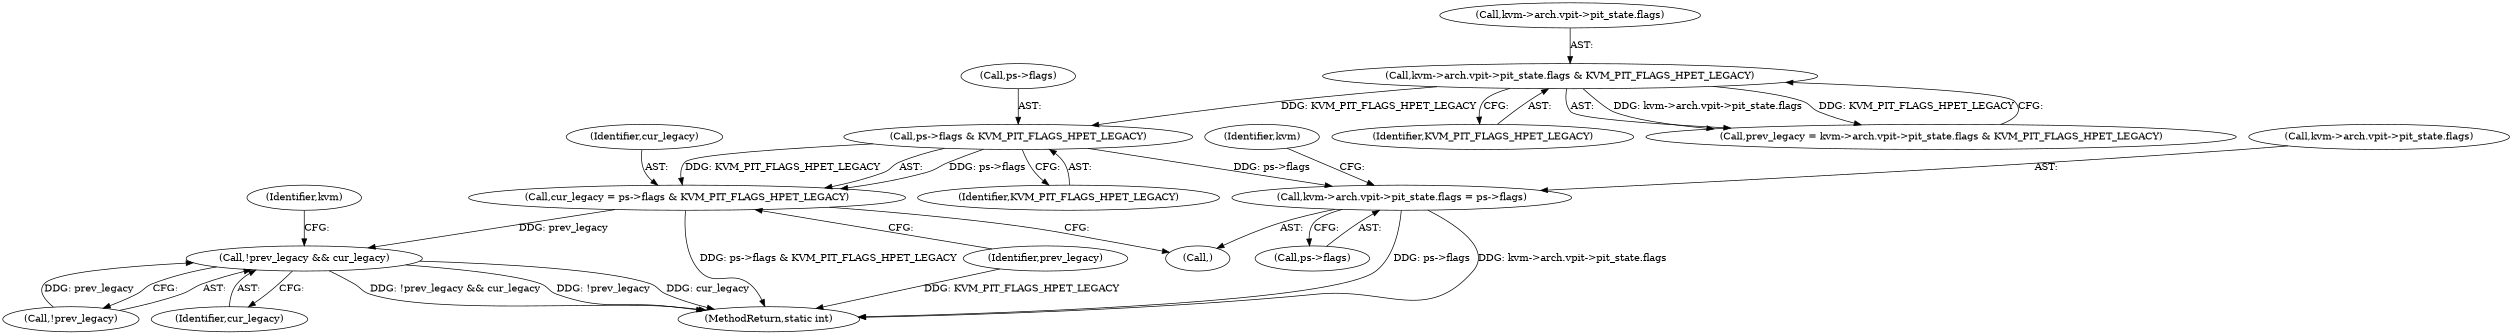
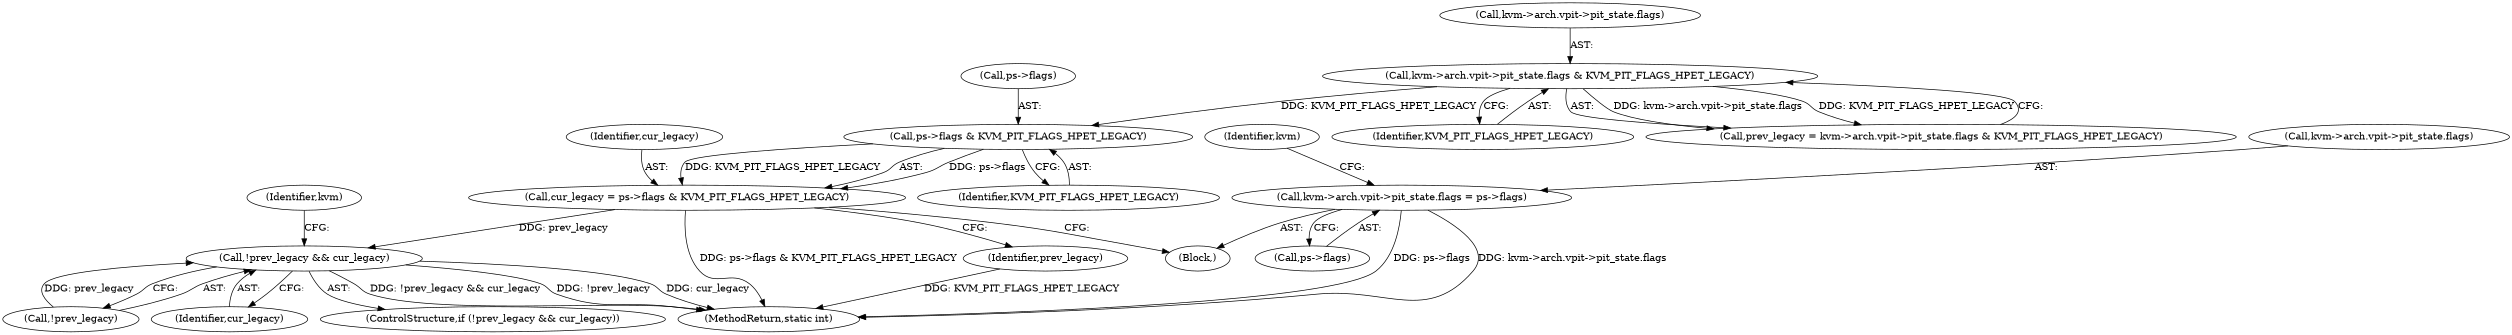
(1207, 167) -> none
(877, 230) -> (911, 221)
(1198, 258) -> (1198, 258)
none -> (493, 319)
